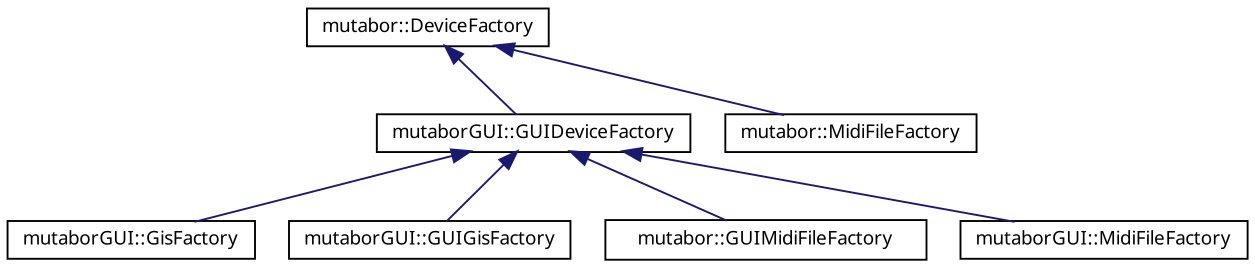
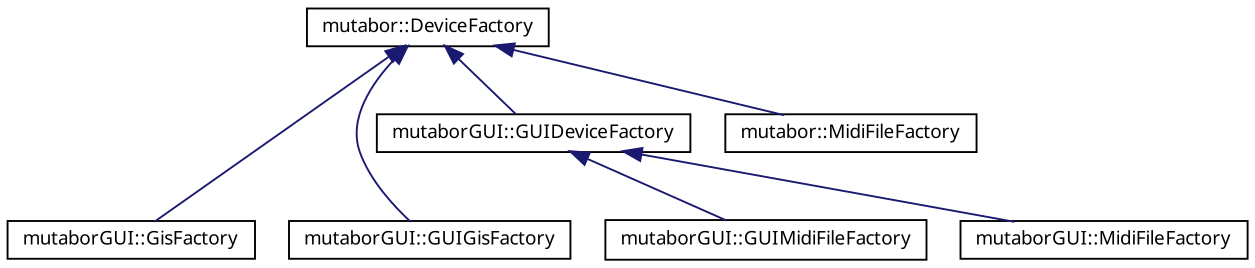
(323, 189) -> (271, 139)
(475, 193) -> (358, 144)
(766, 240) -> (766, 240)
